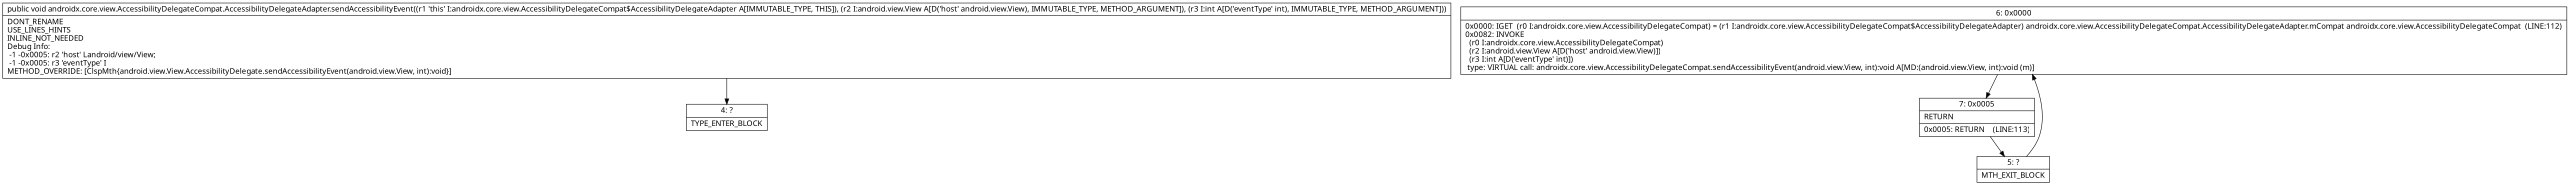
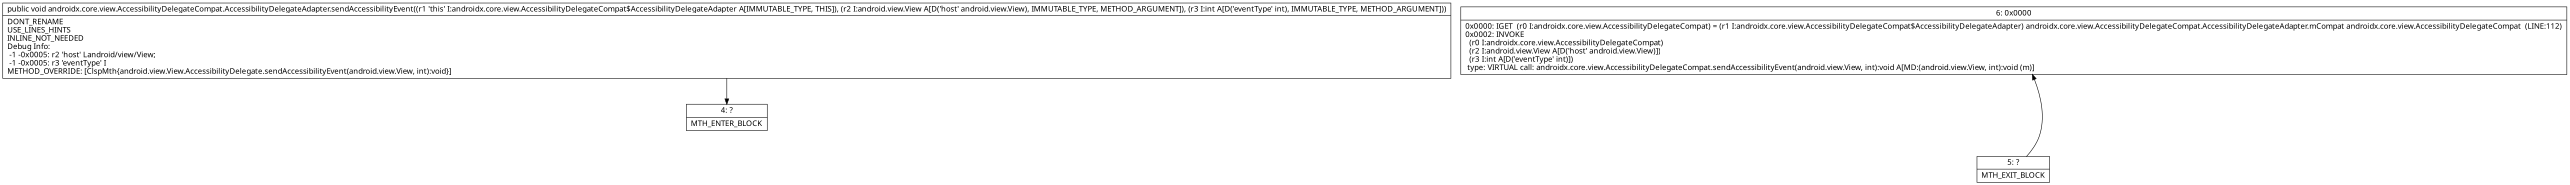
(1497, 35) -> (1497, 35)
(1977, 117) -> none
(727, 124) -> (727, 124)
